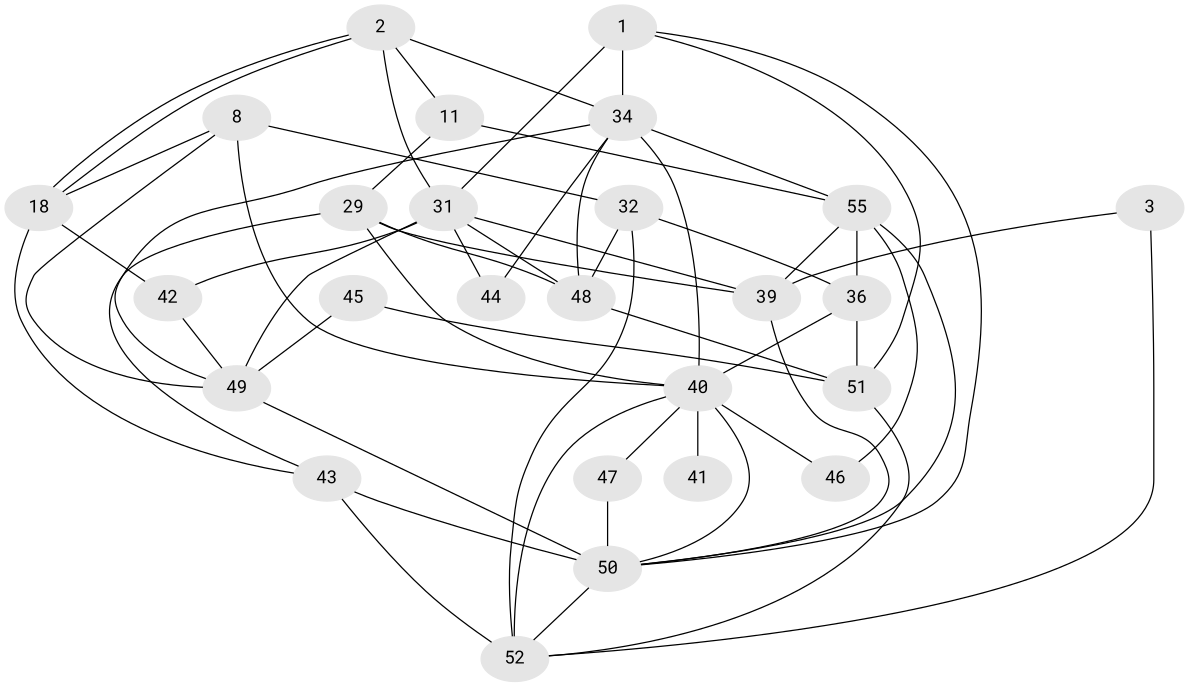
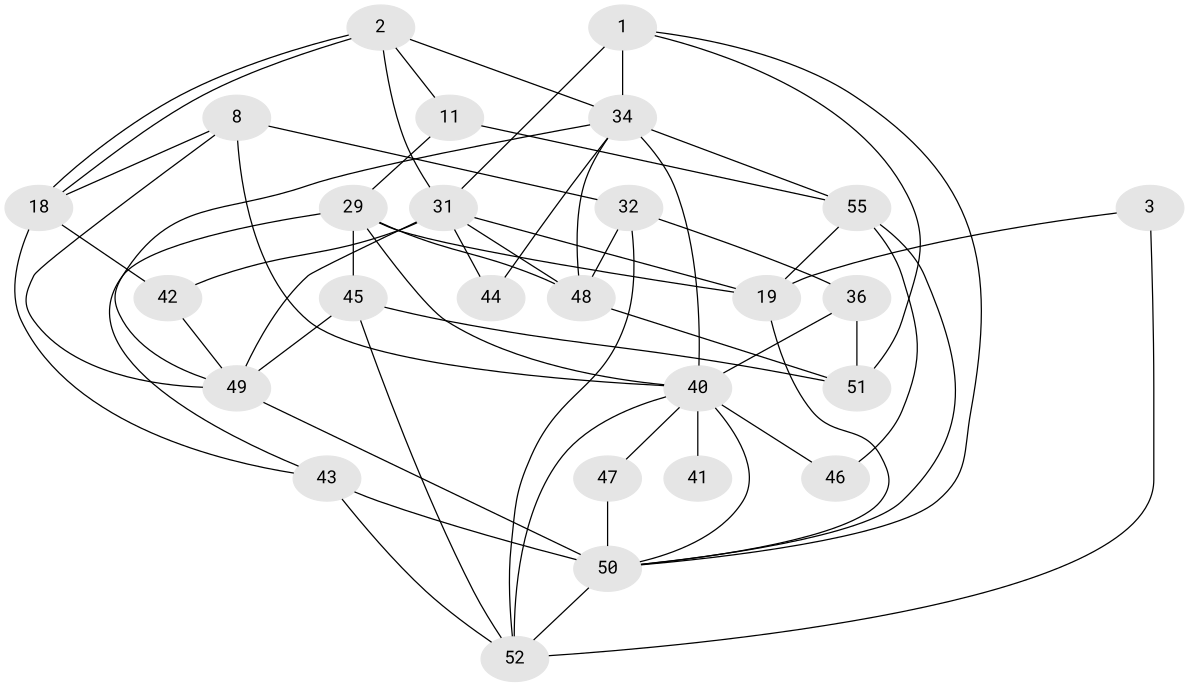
(857, 253) -> none
none -> (353, 261)
(767, 298) -> (767, 298)
(790, 593) -> (427, 491)
